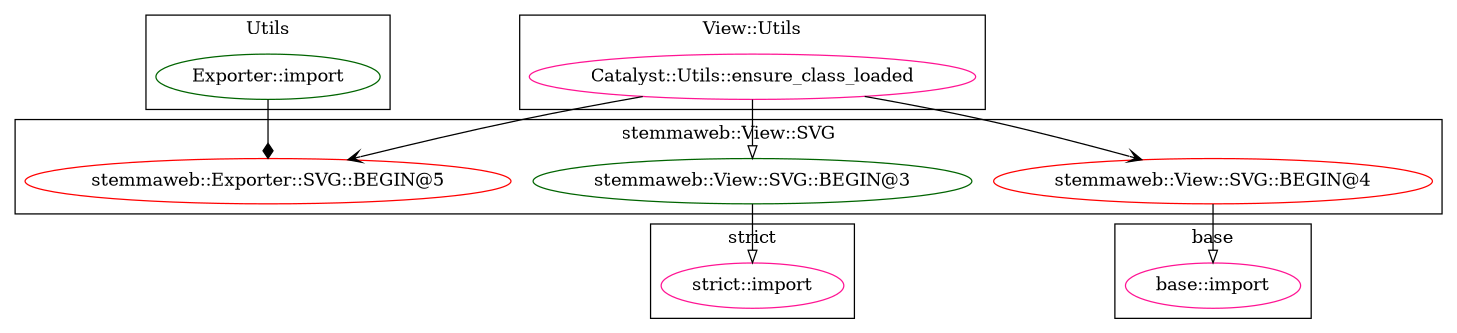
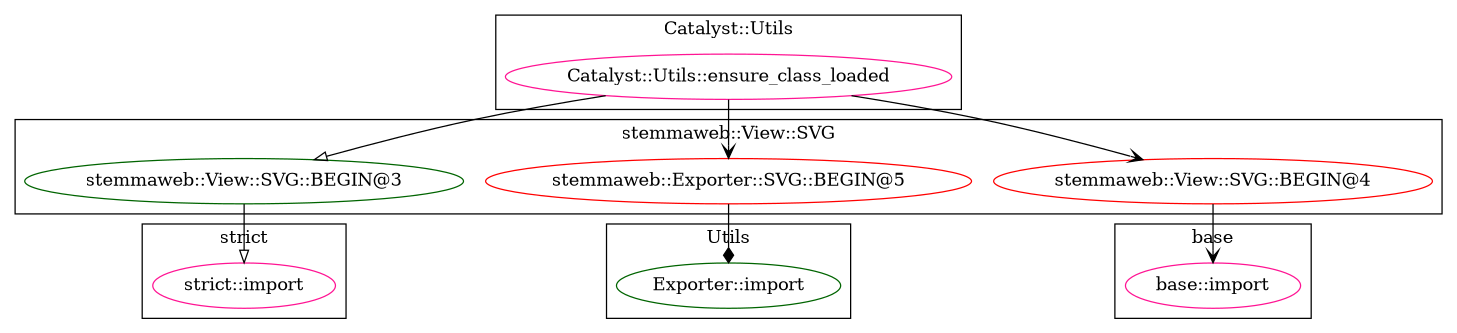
(752, 30) -> (729, 30)
(268, 128) -> (729, 232)
(1213, 232) -> (1213, 232)
